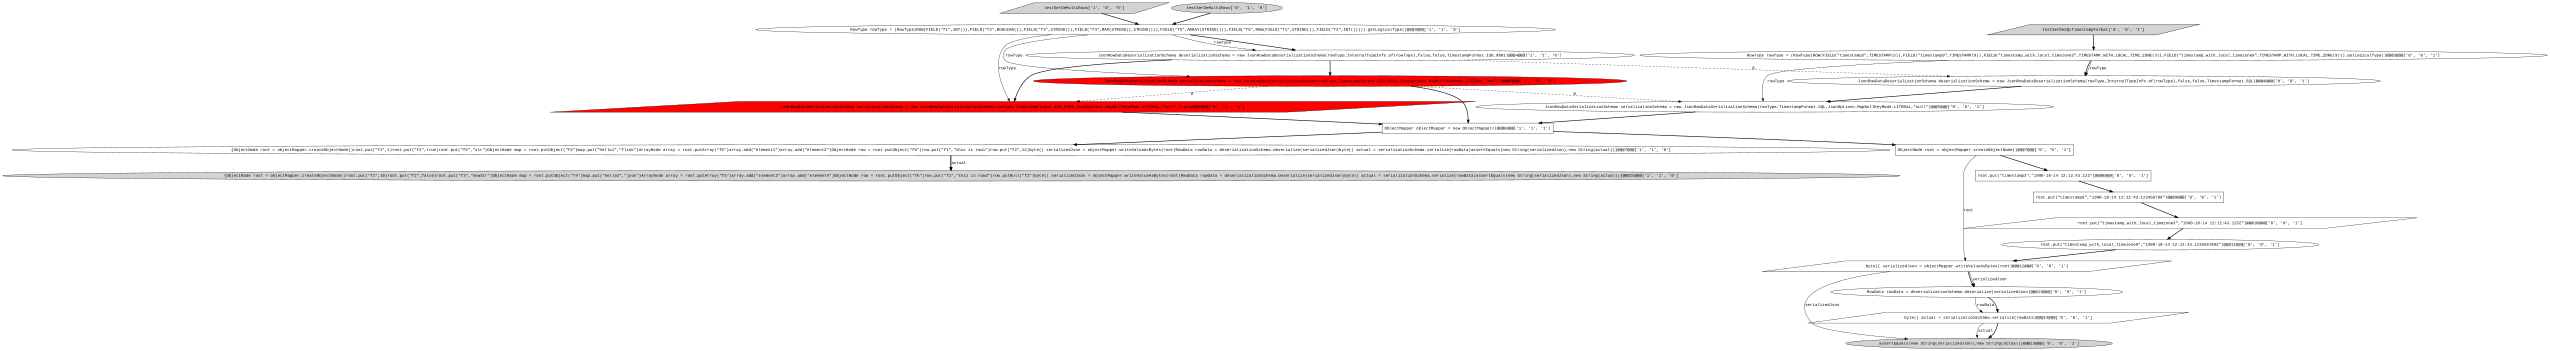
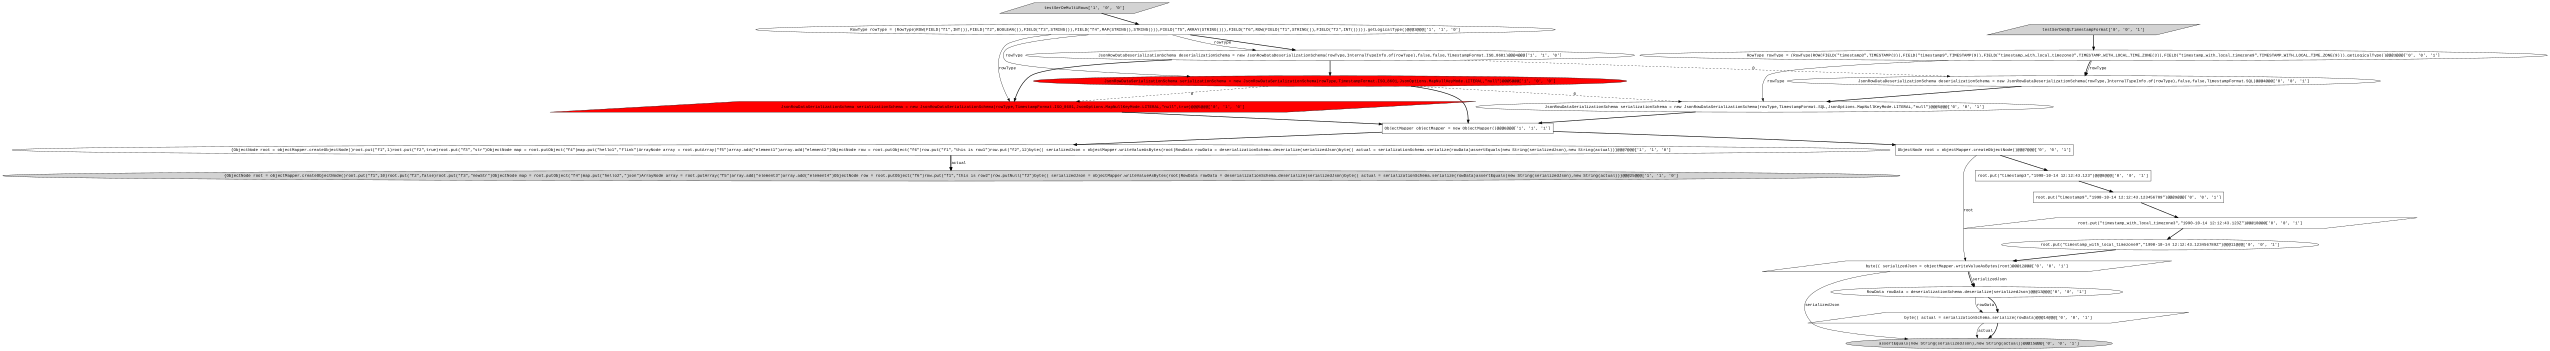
(1227, 8) -> none
